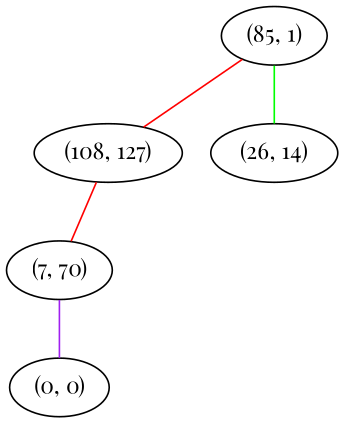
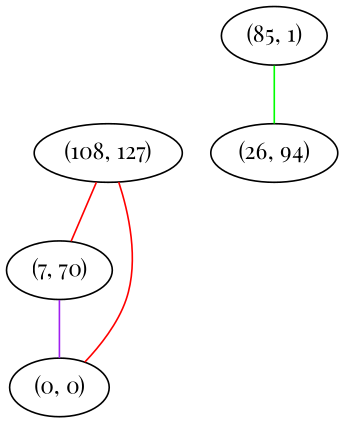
(193, 93) -> (131, 278)
(274, 153) -> (274, 153)
